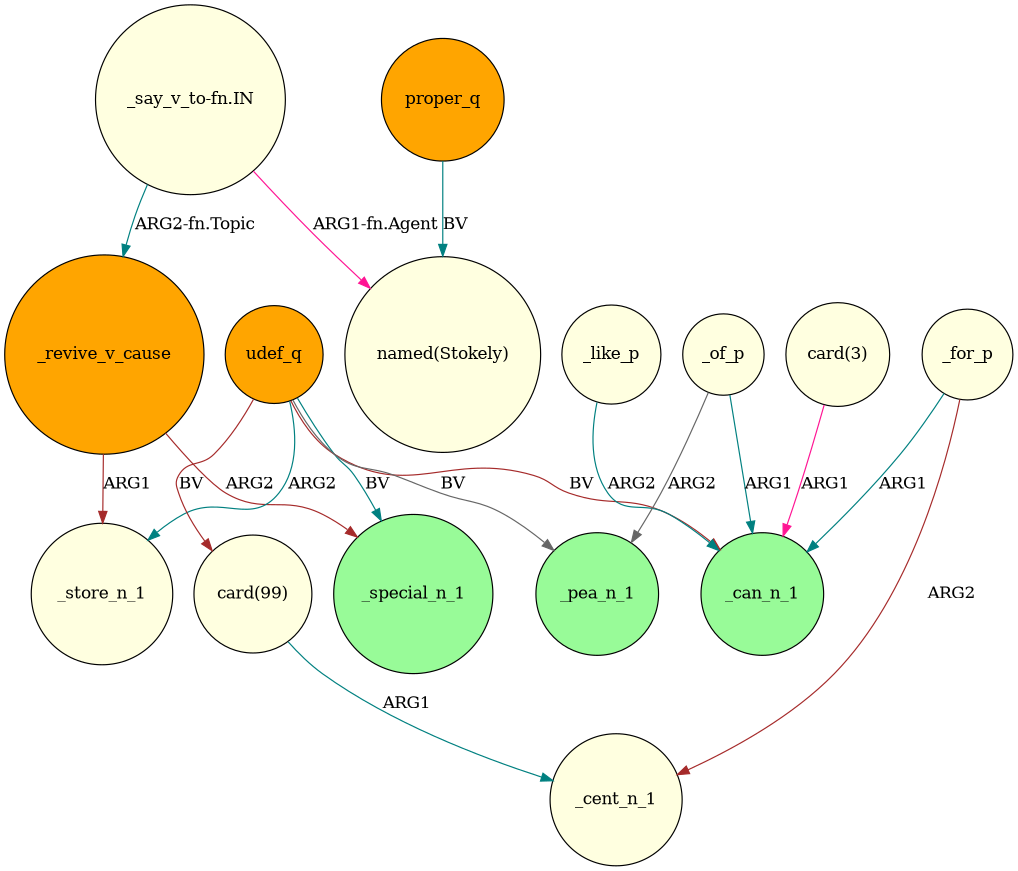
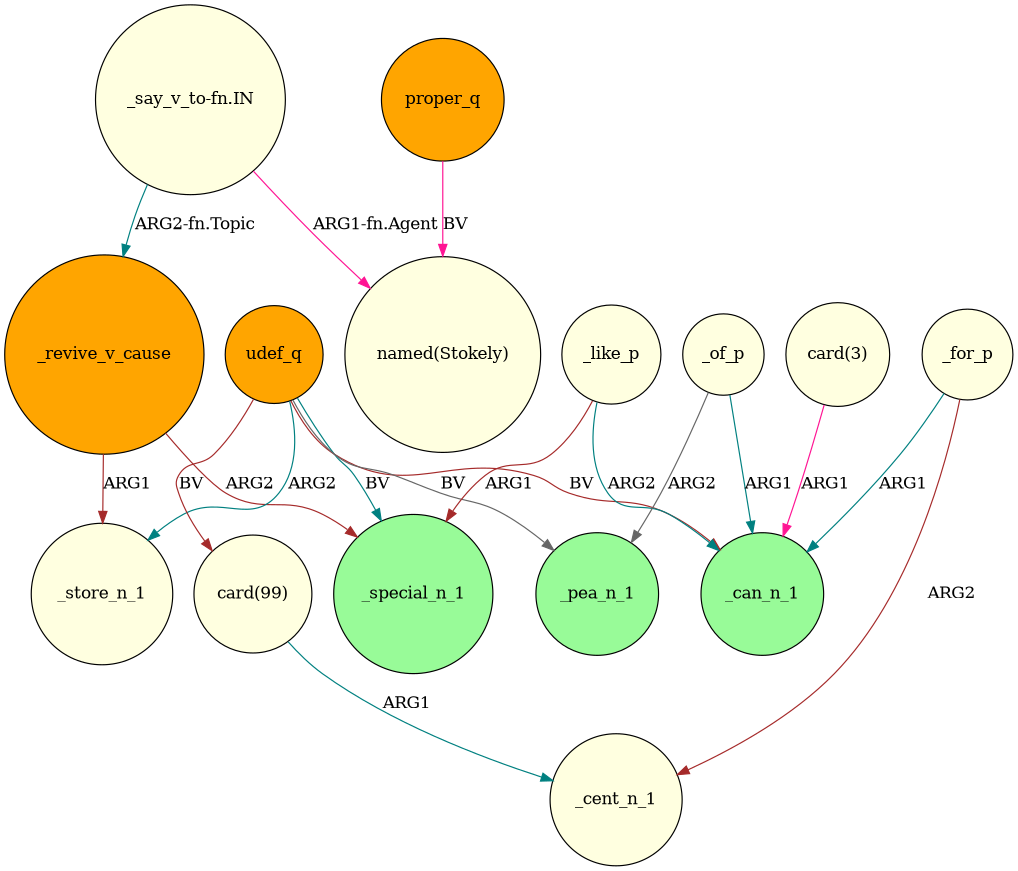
(443, 203) -> (443, 203)
none -> (528, 464)
